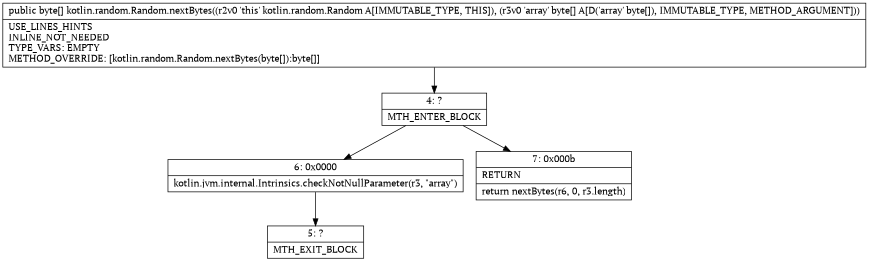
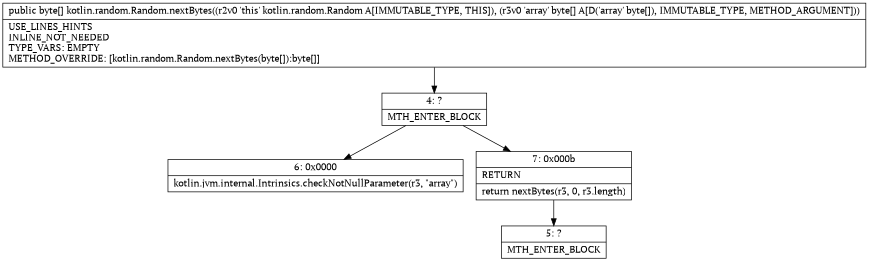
(554, 192) -> (554, 192)
(316, 205) -> (554, 209)
(316, 250) -> (554, 250)
